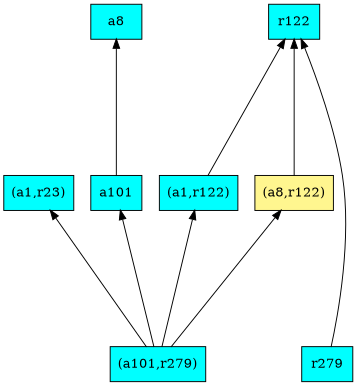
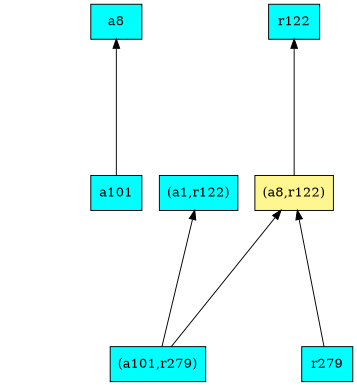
(244, 111) -> none
(39, 193) -> none
(344, 195) -> (312, 283)
(138, 283) -> none
